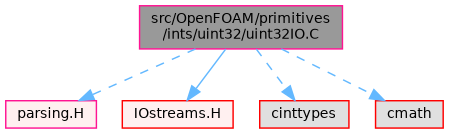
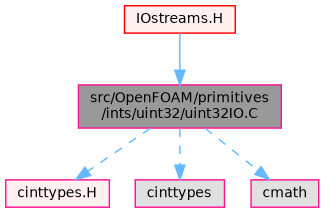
(211, 69) -> (180, 52)
(51, 114) -> (58, 194)
(304, 114) -> (180, 194)
(409, 114) -> (285, 194)
